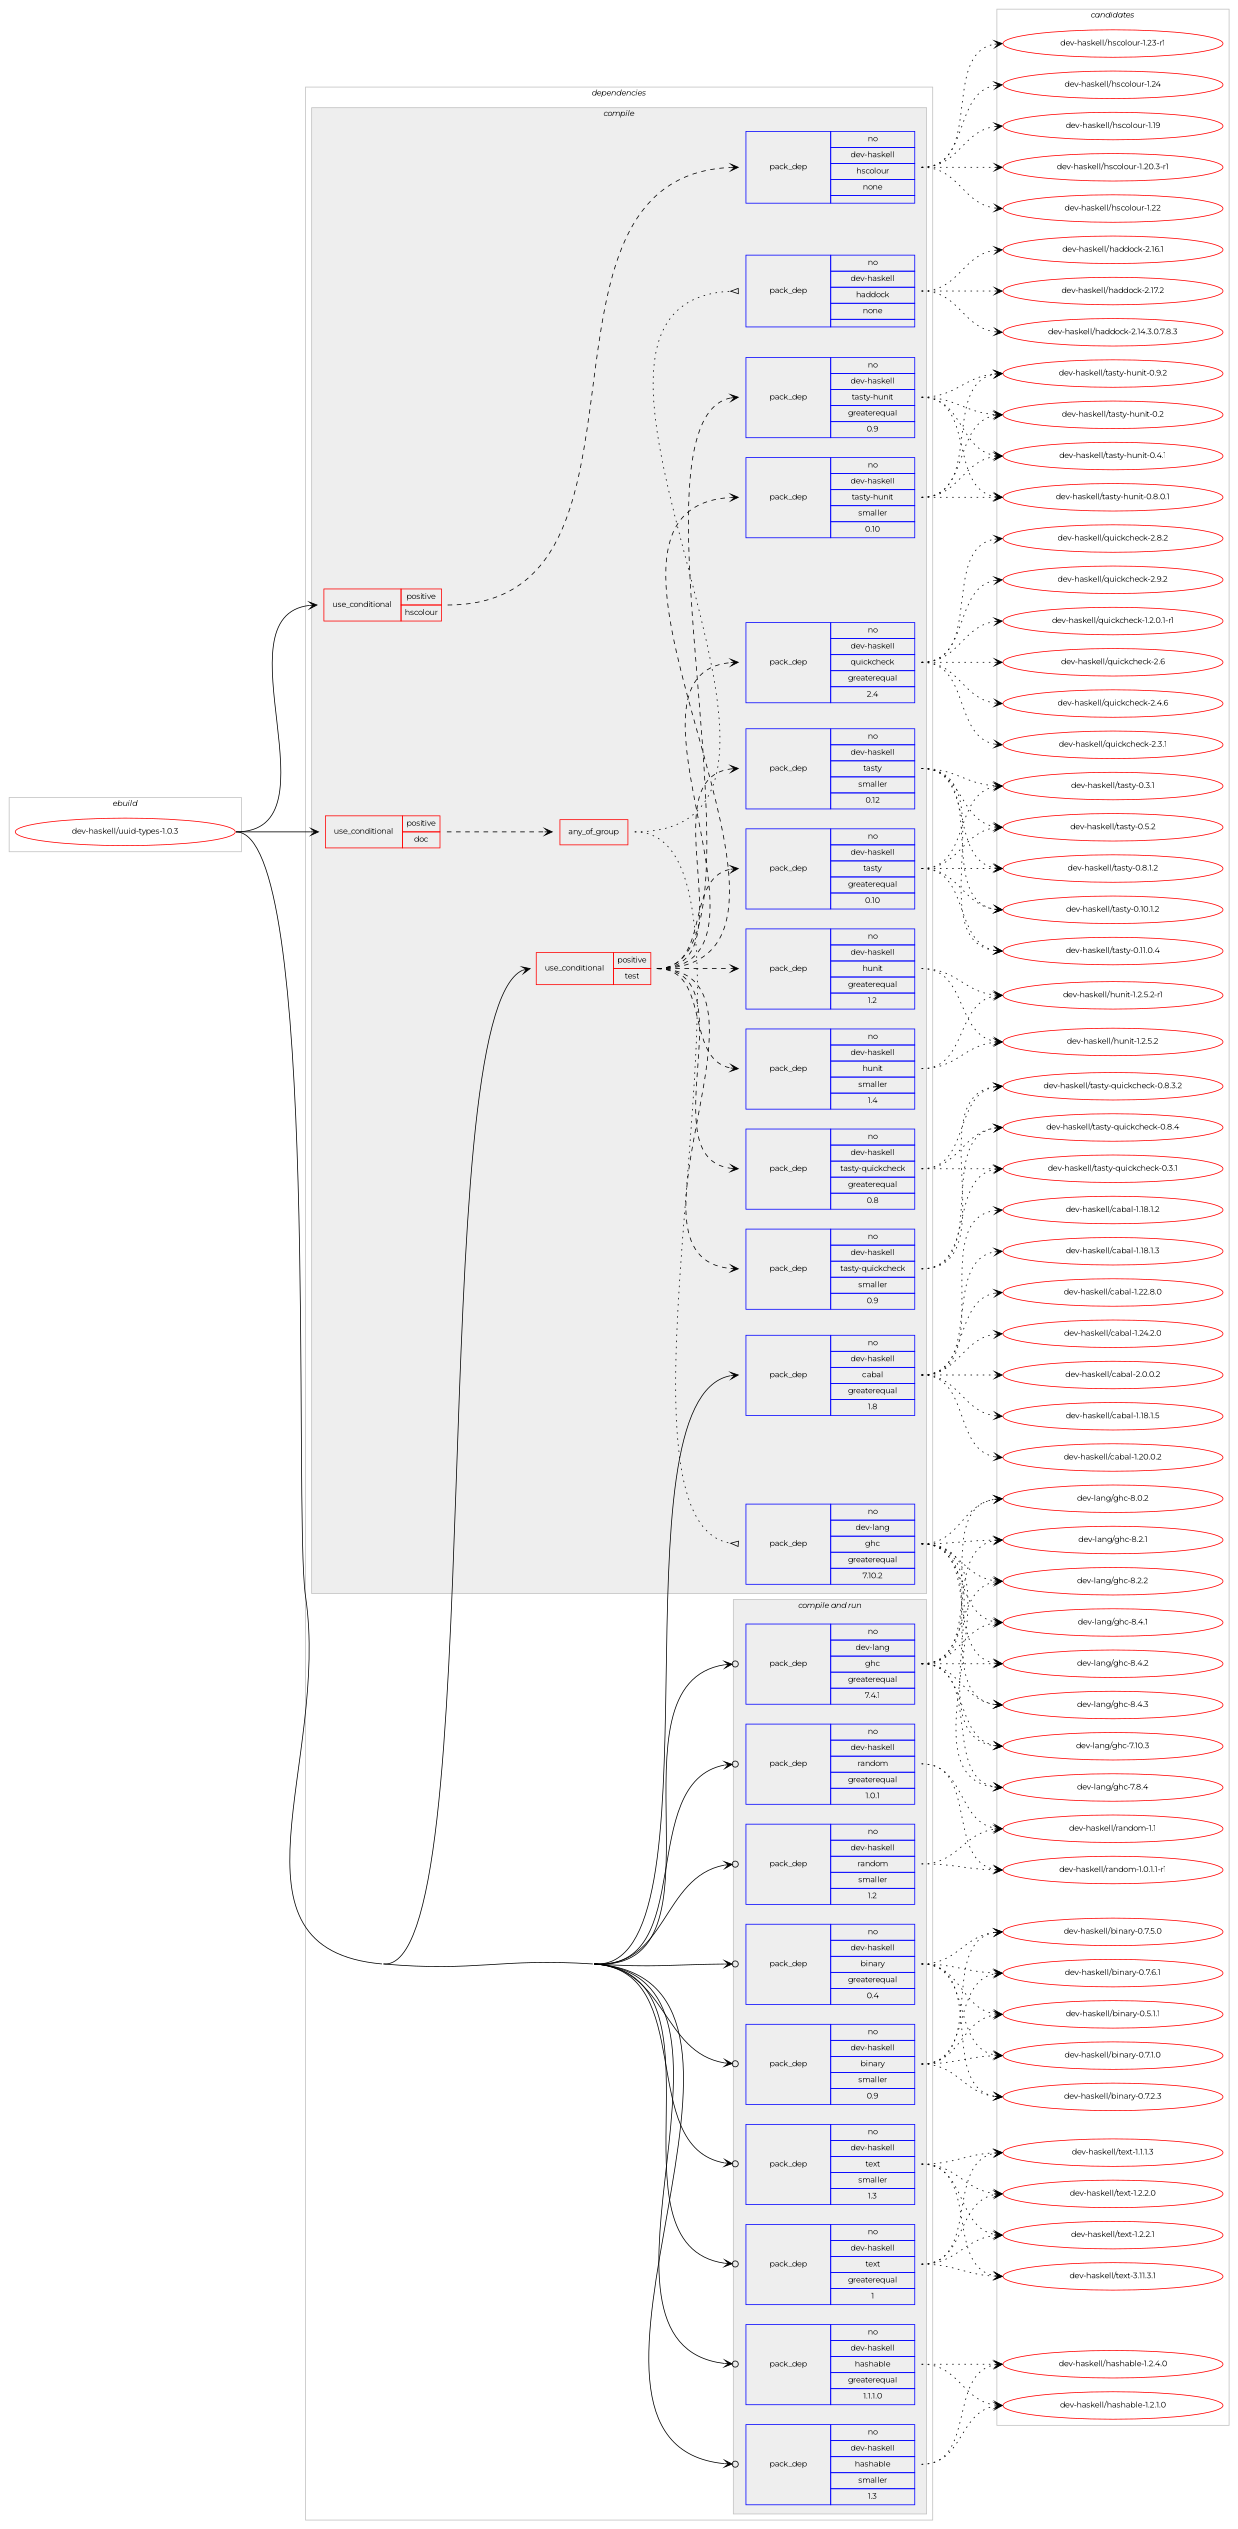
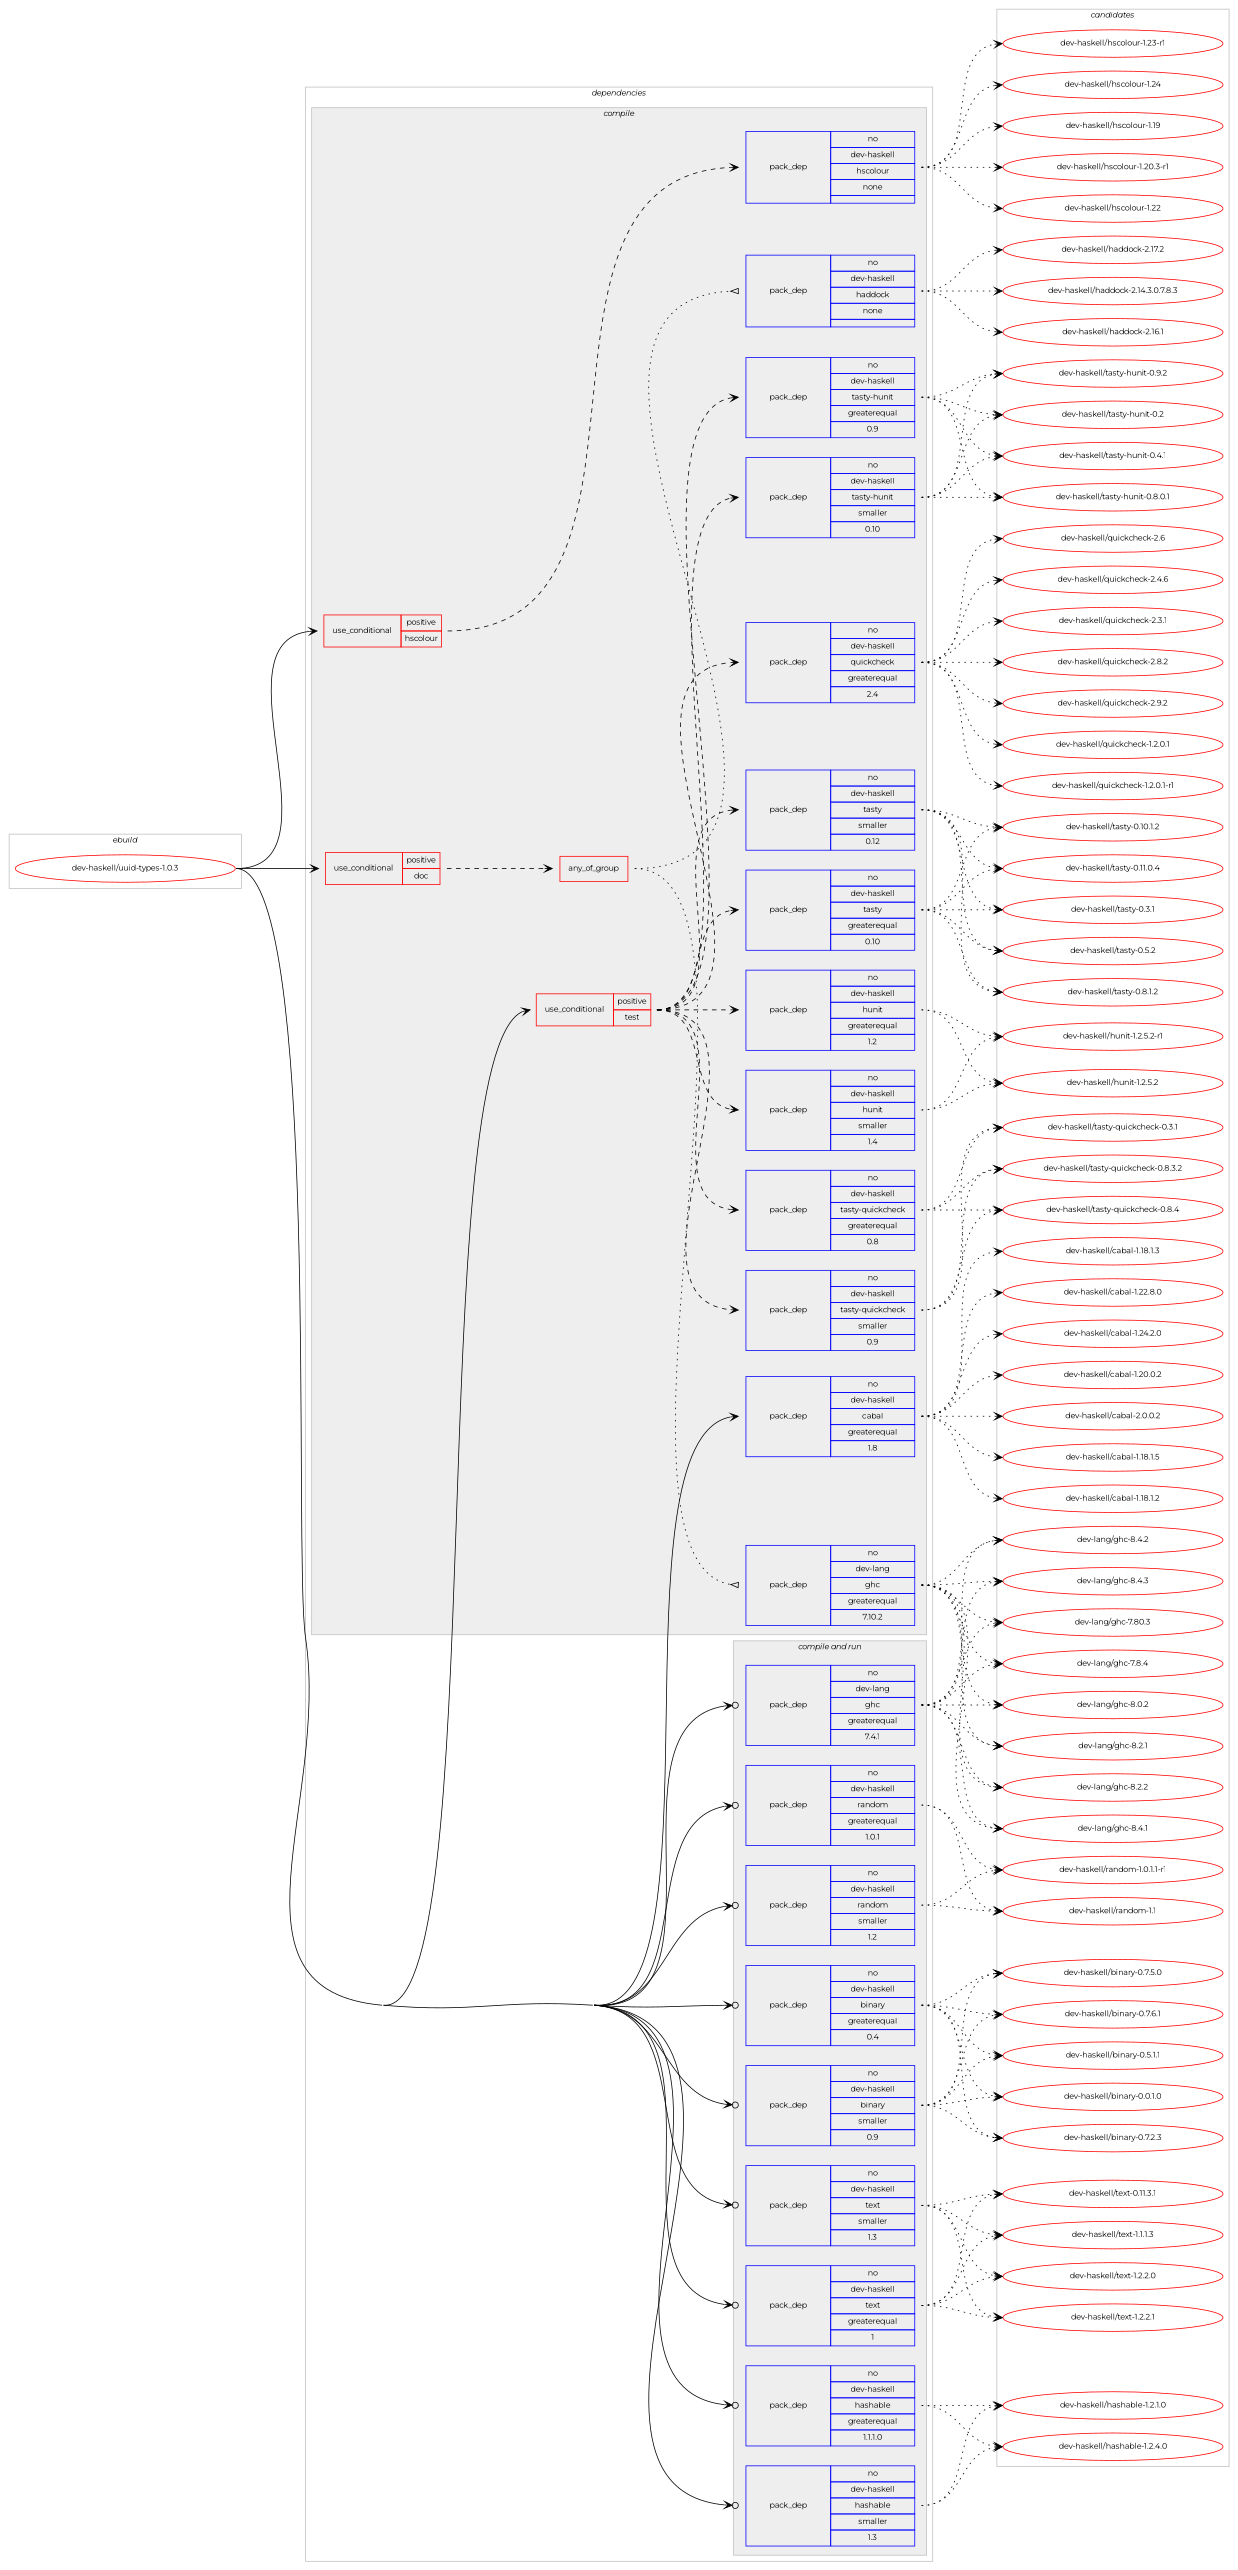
none -> (1113, 745)
(1113, 1746) -> (1113, 1622)
(1113, 2056) -> (1113, 2097)
(1113, 2276) -> (1113, 2194)
